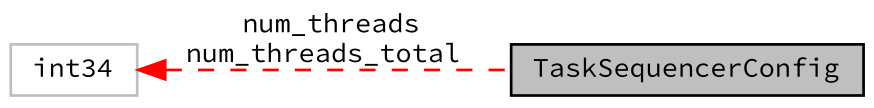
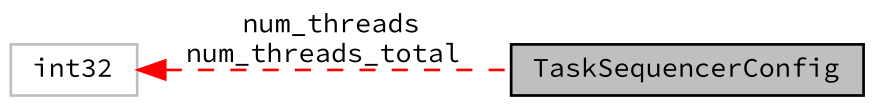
(74, 70) -> (74, 70)
